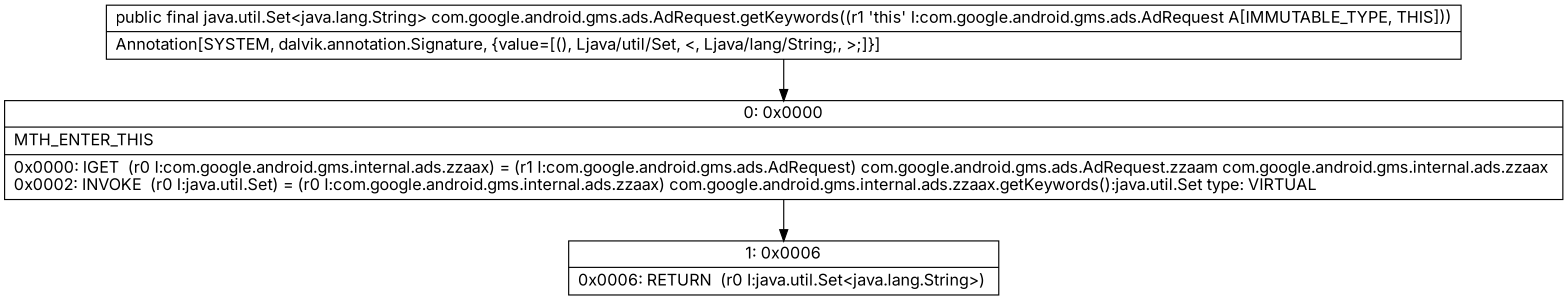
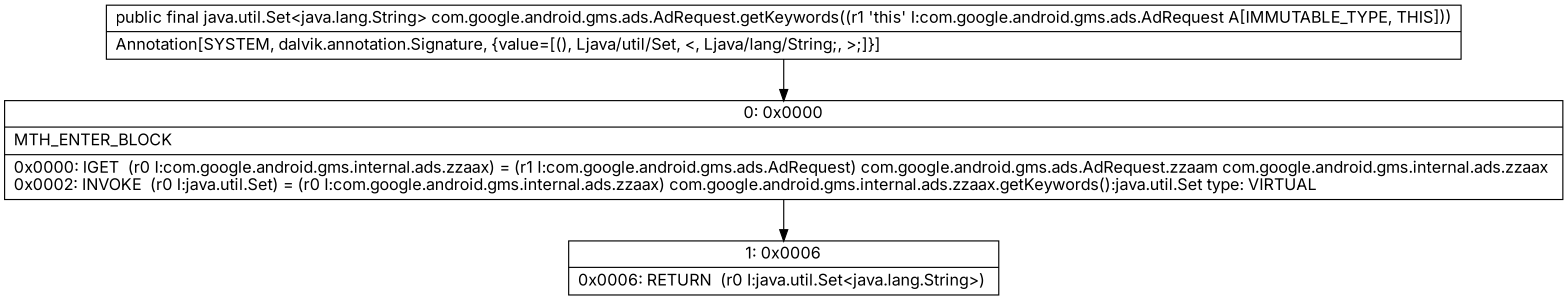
(84, 140) -> (94, 140)
